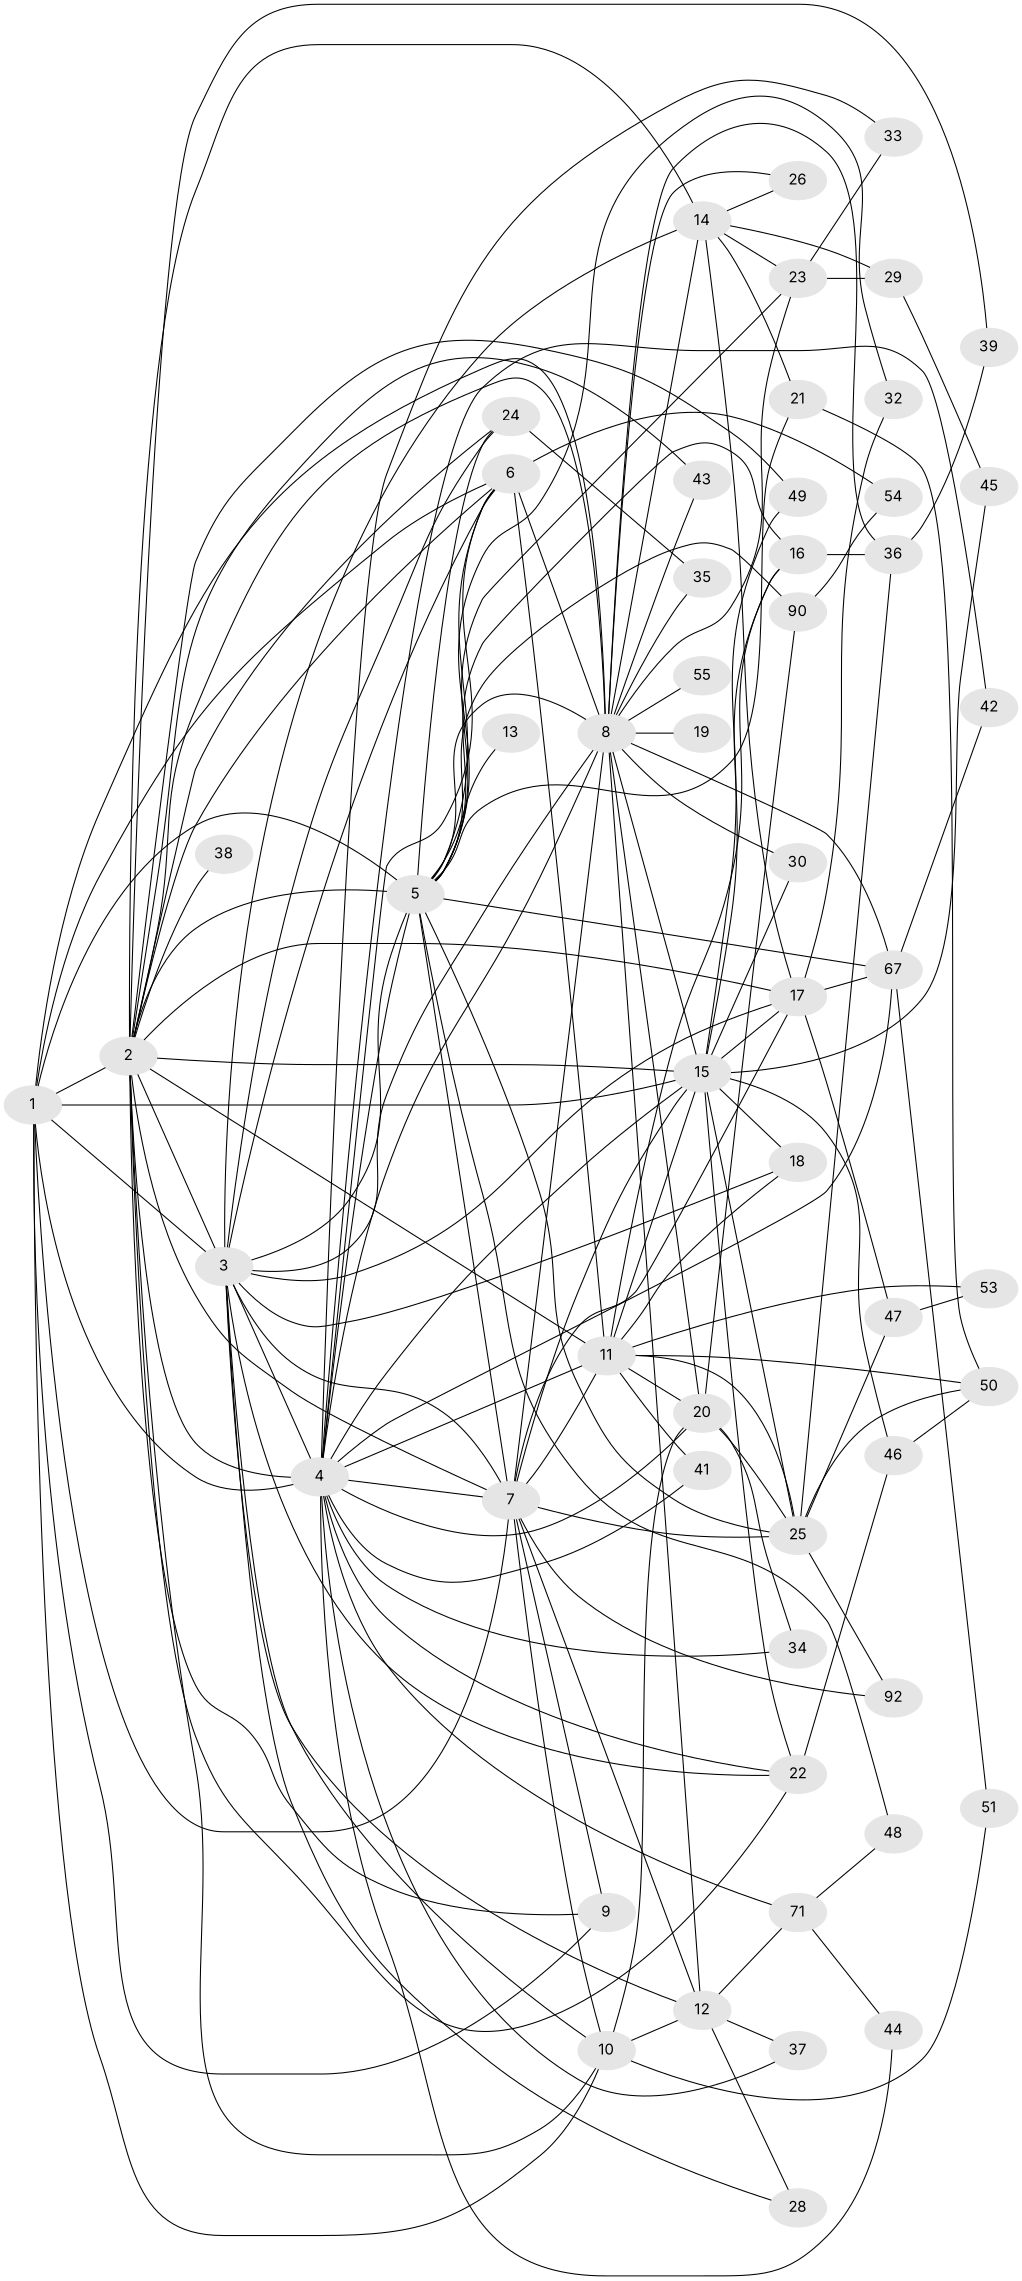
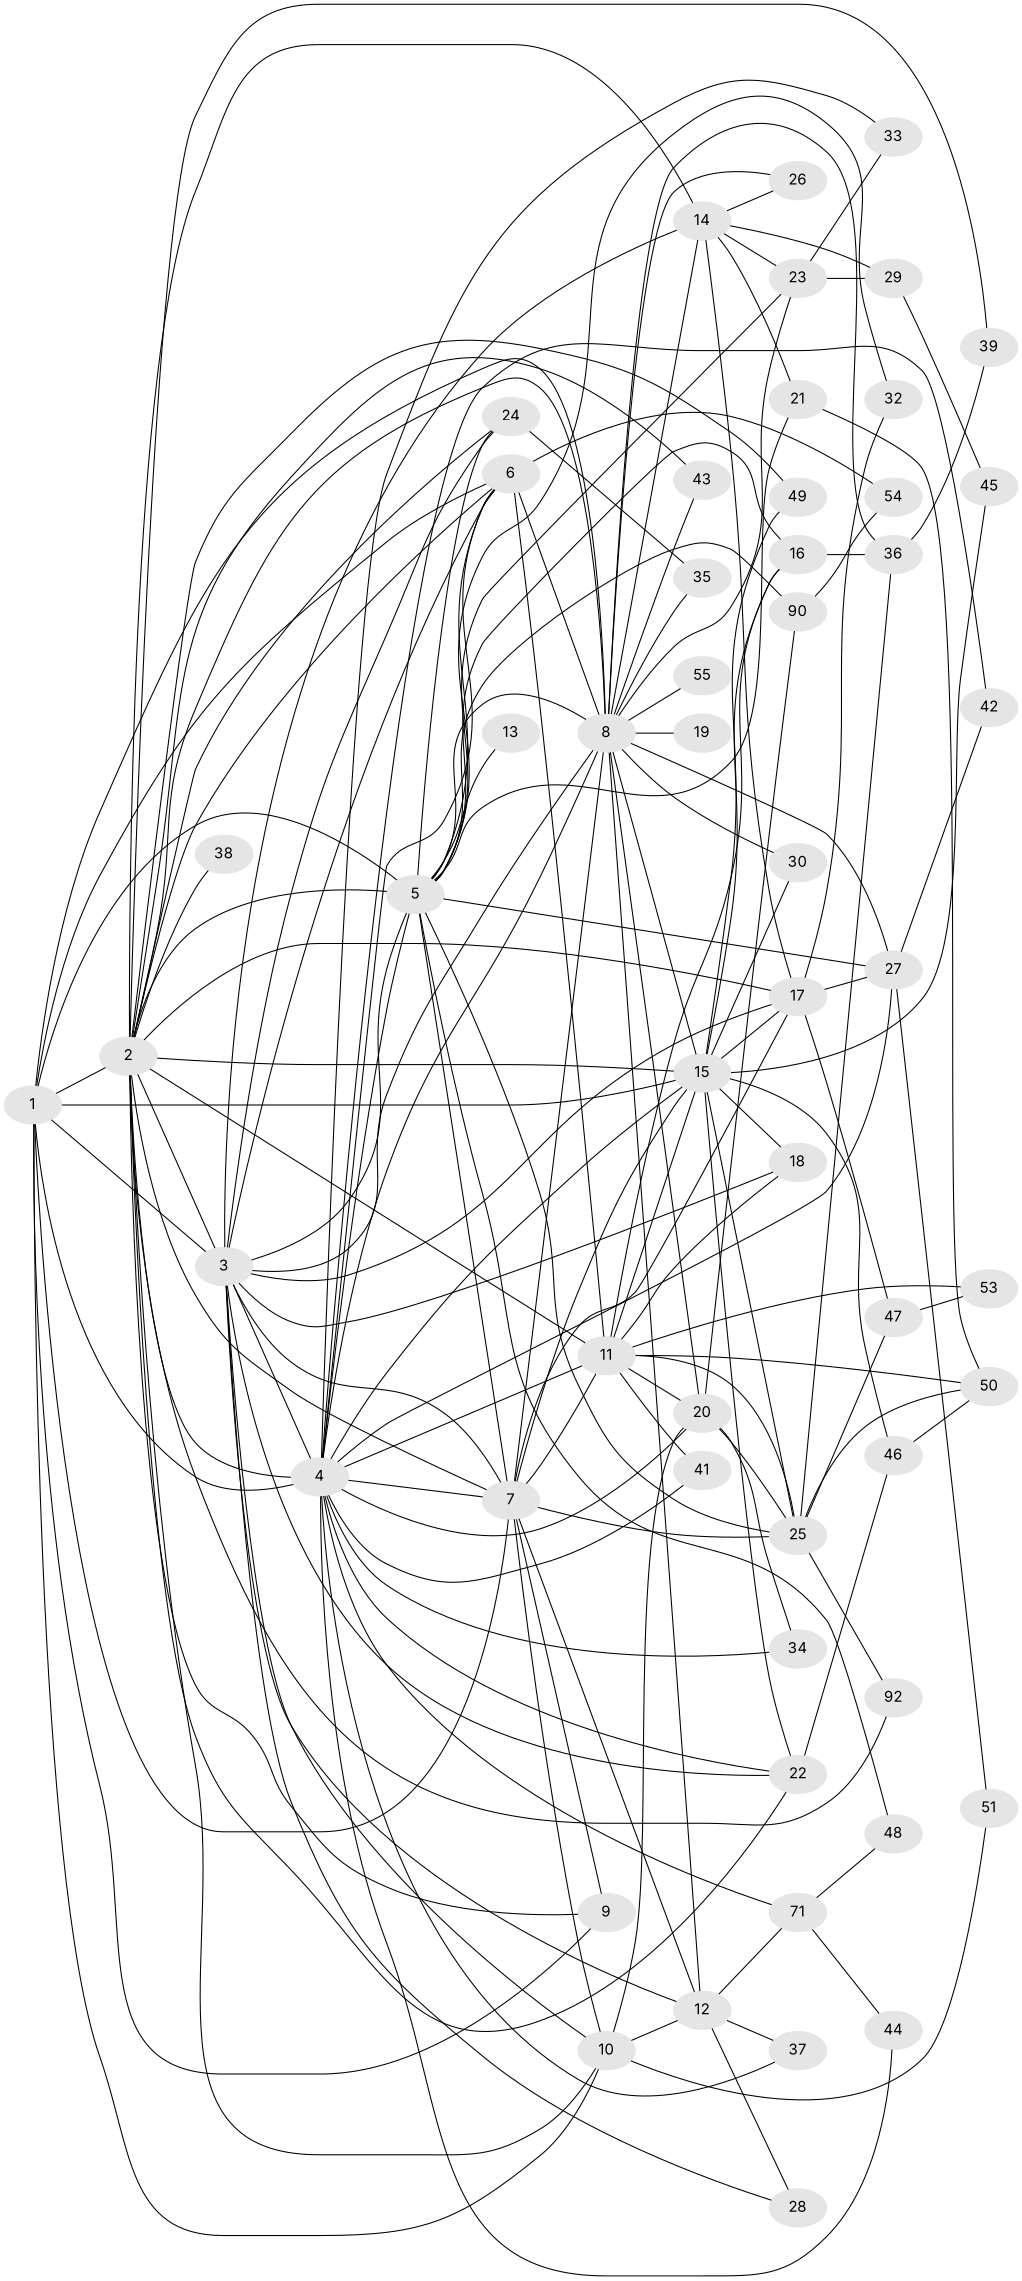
(894, 970) -> (894, 970)
(660, 1644) -> (313, 1700)
